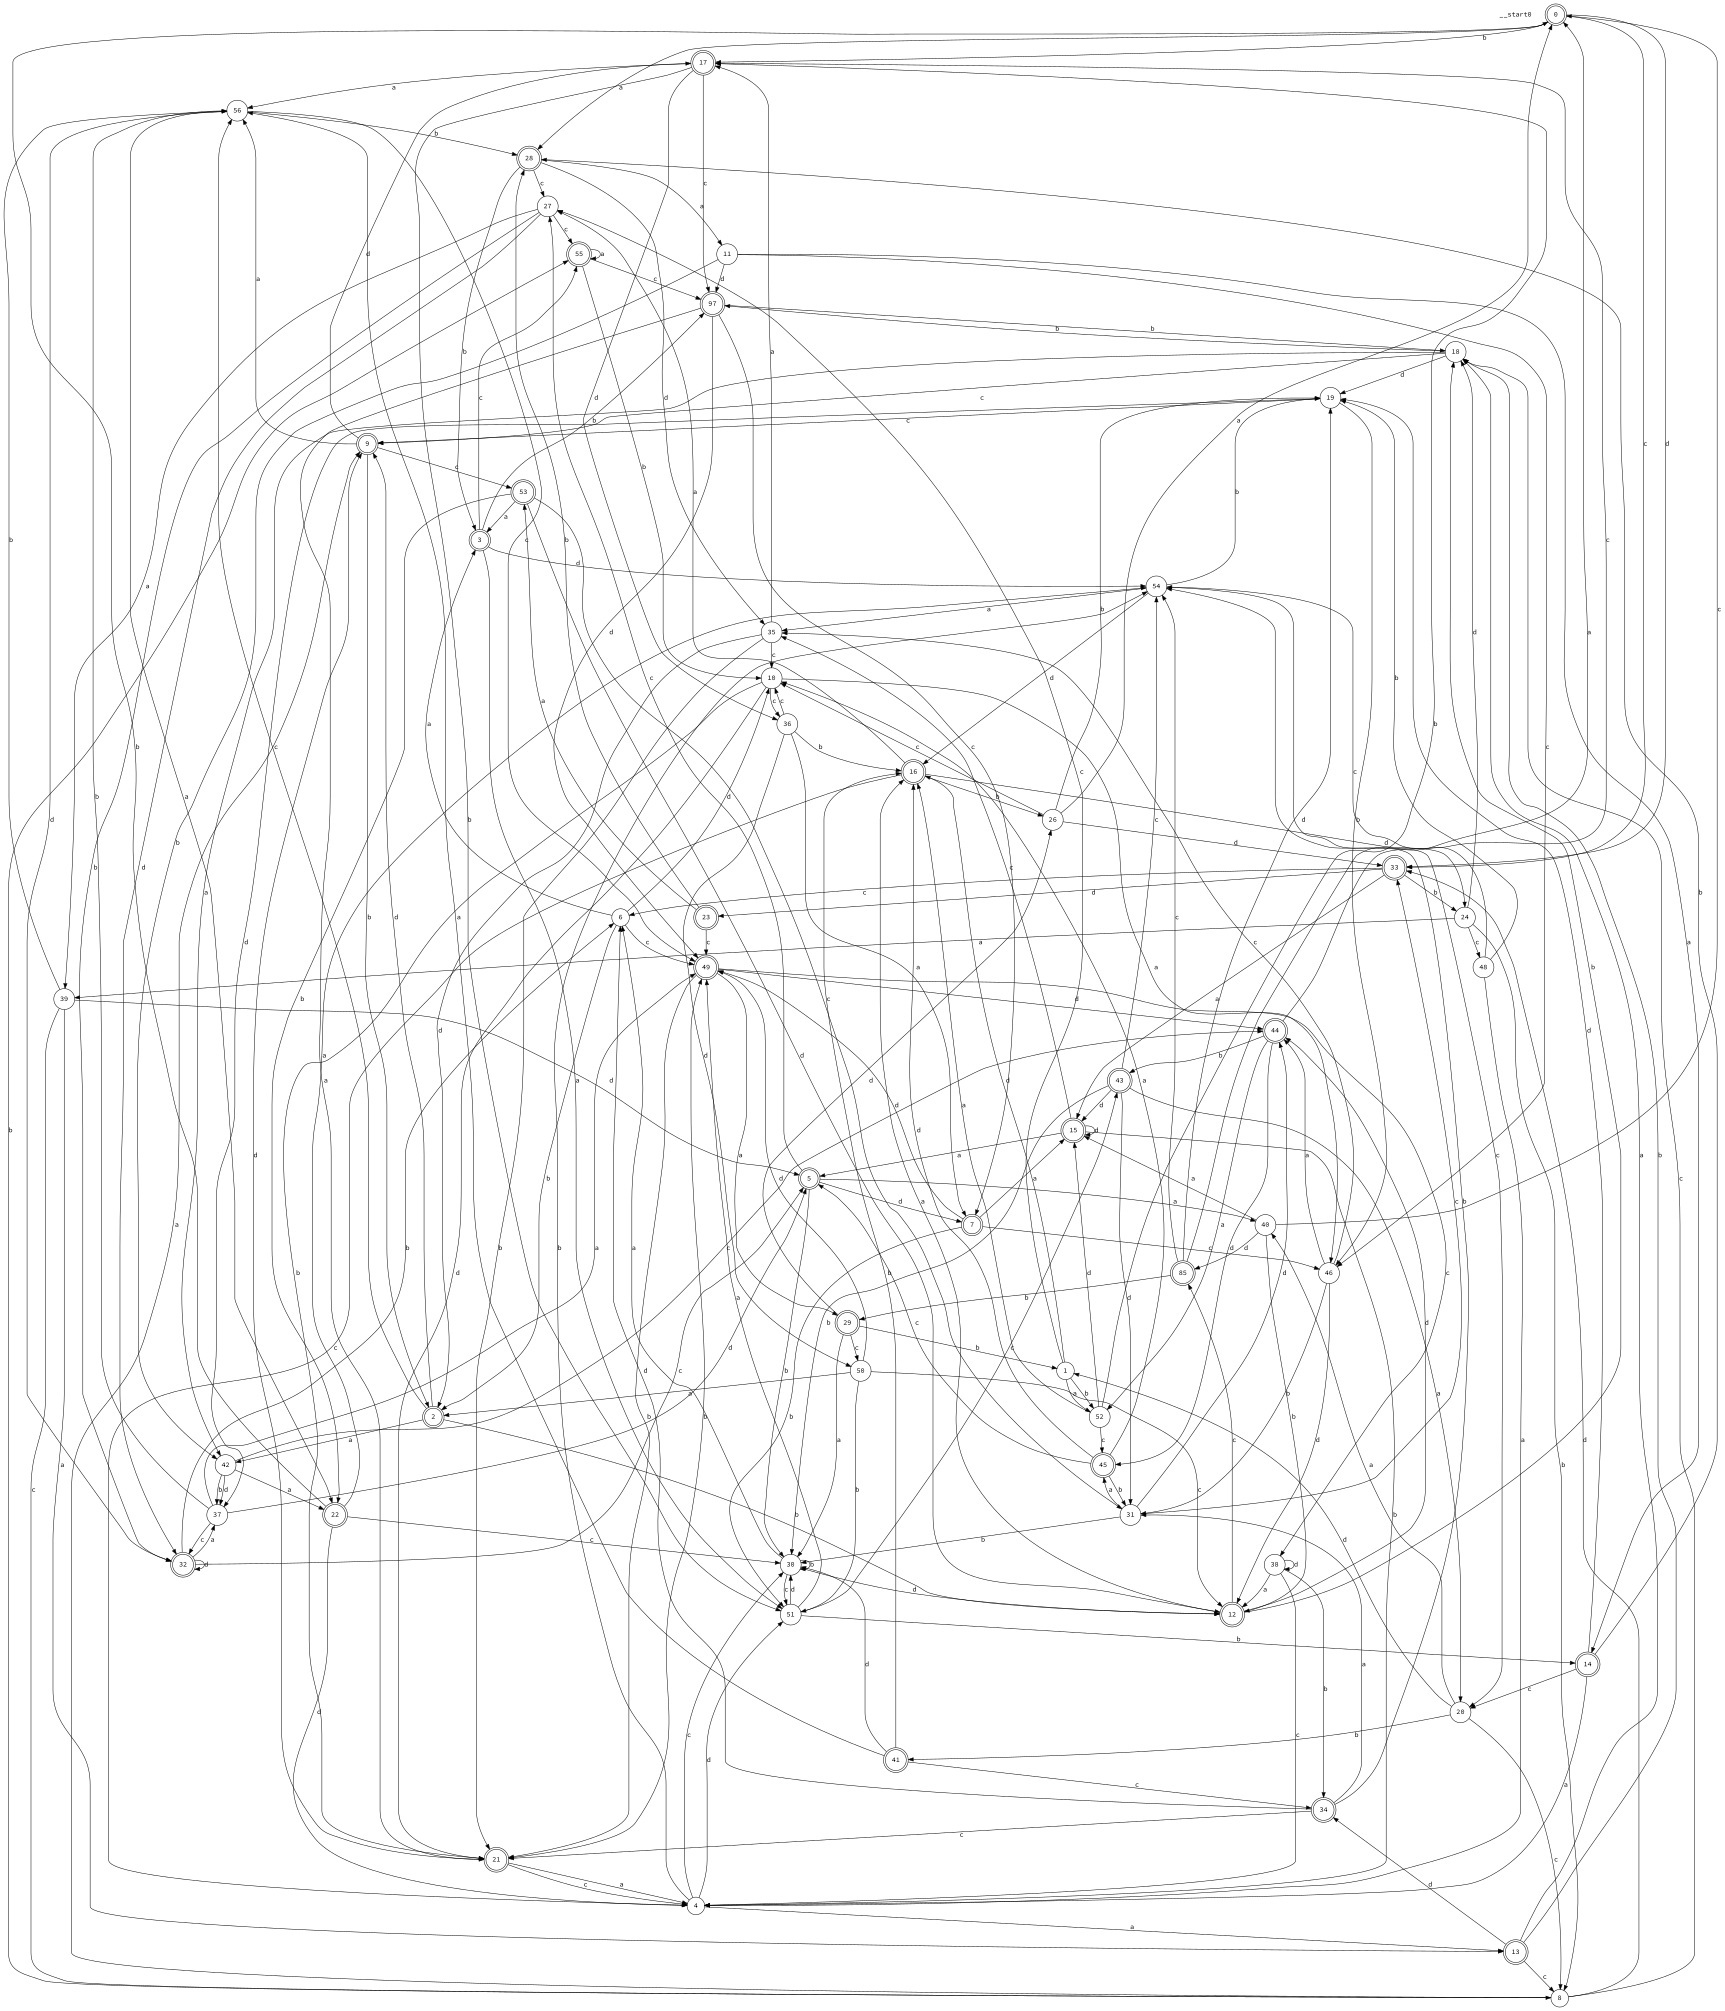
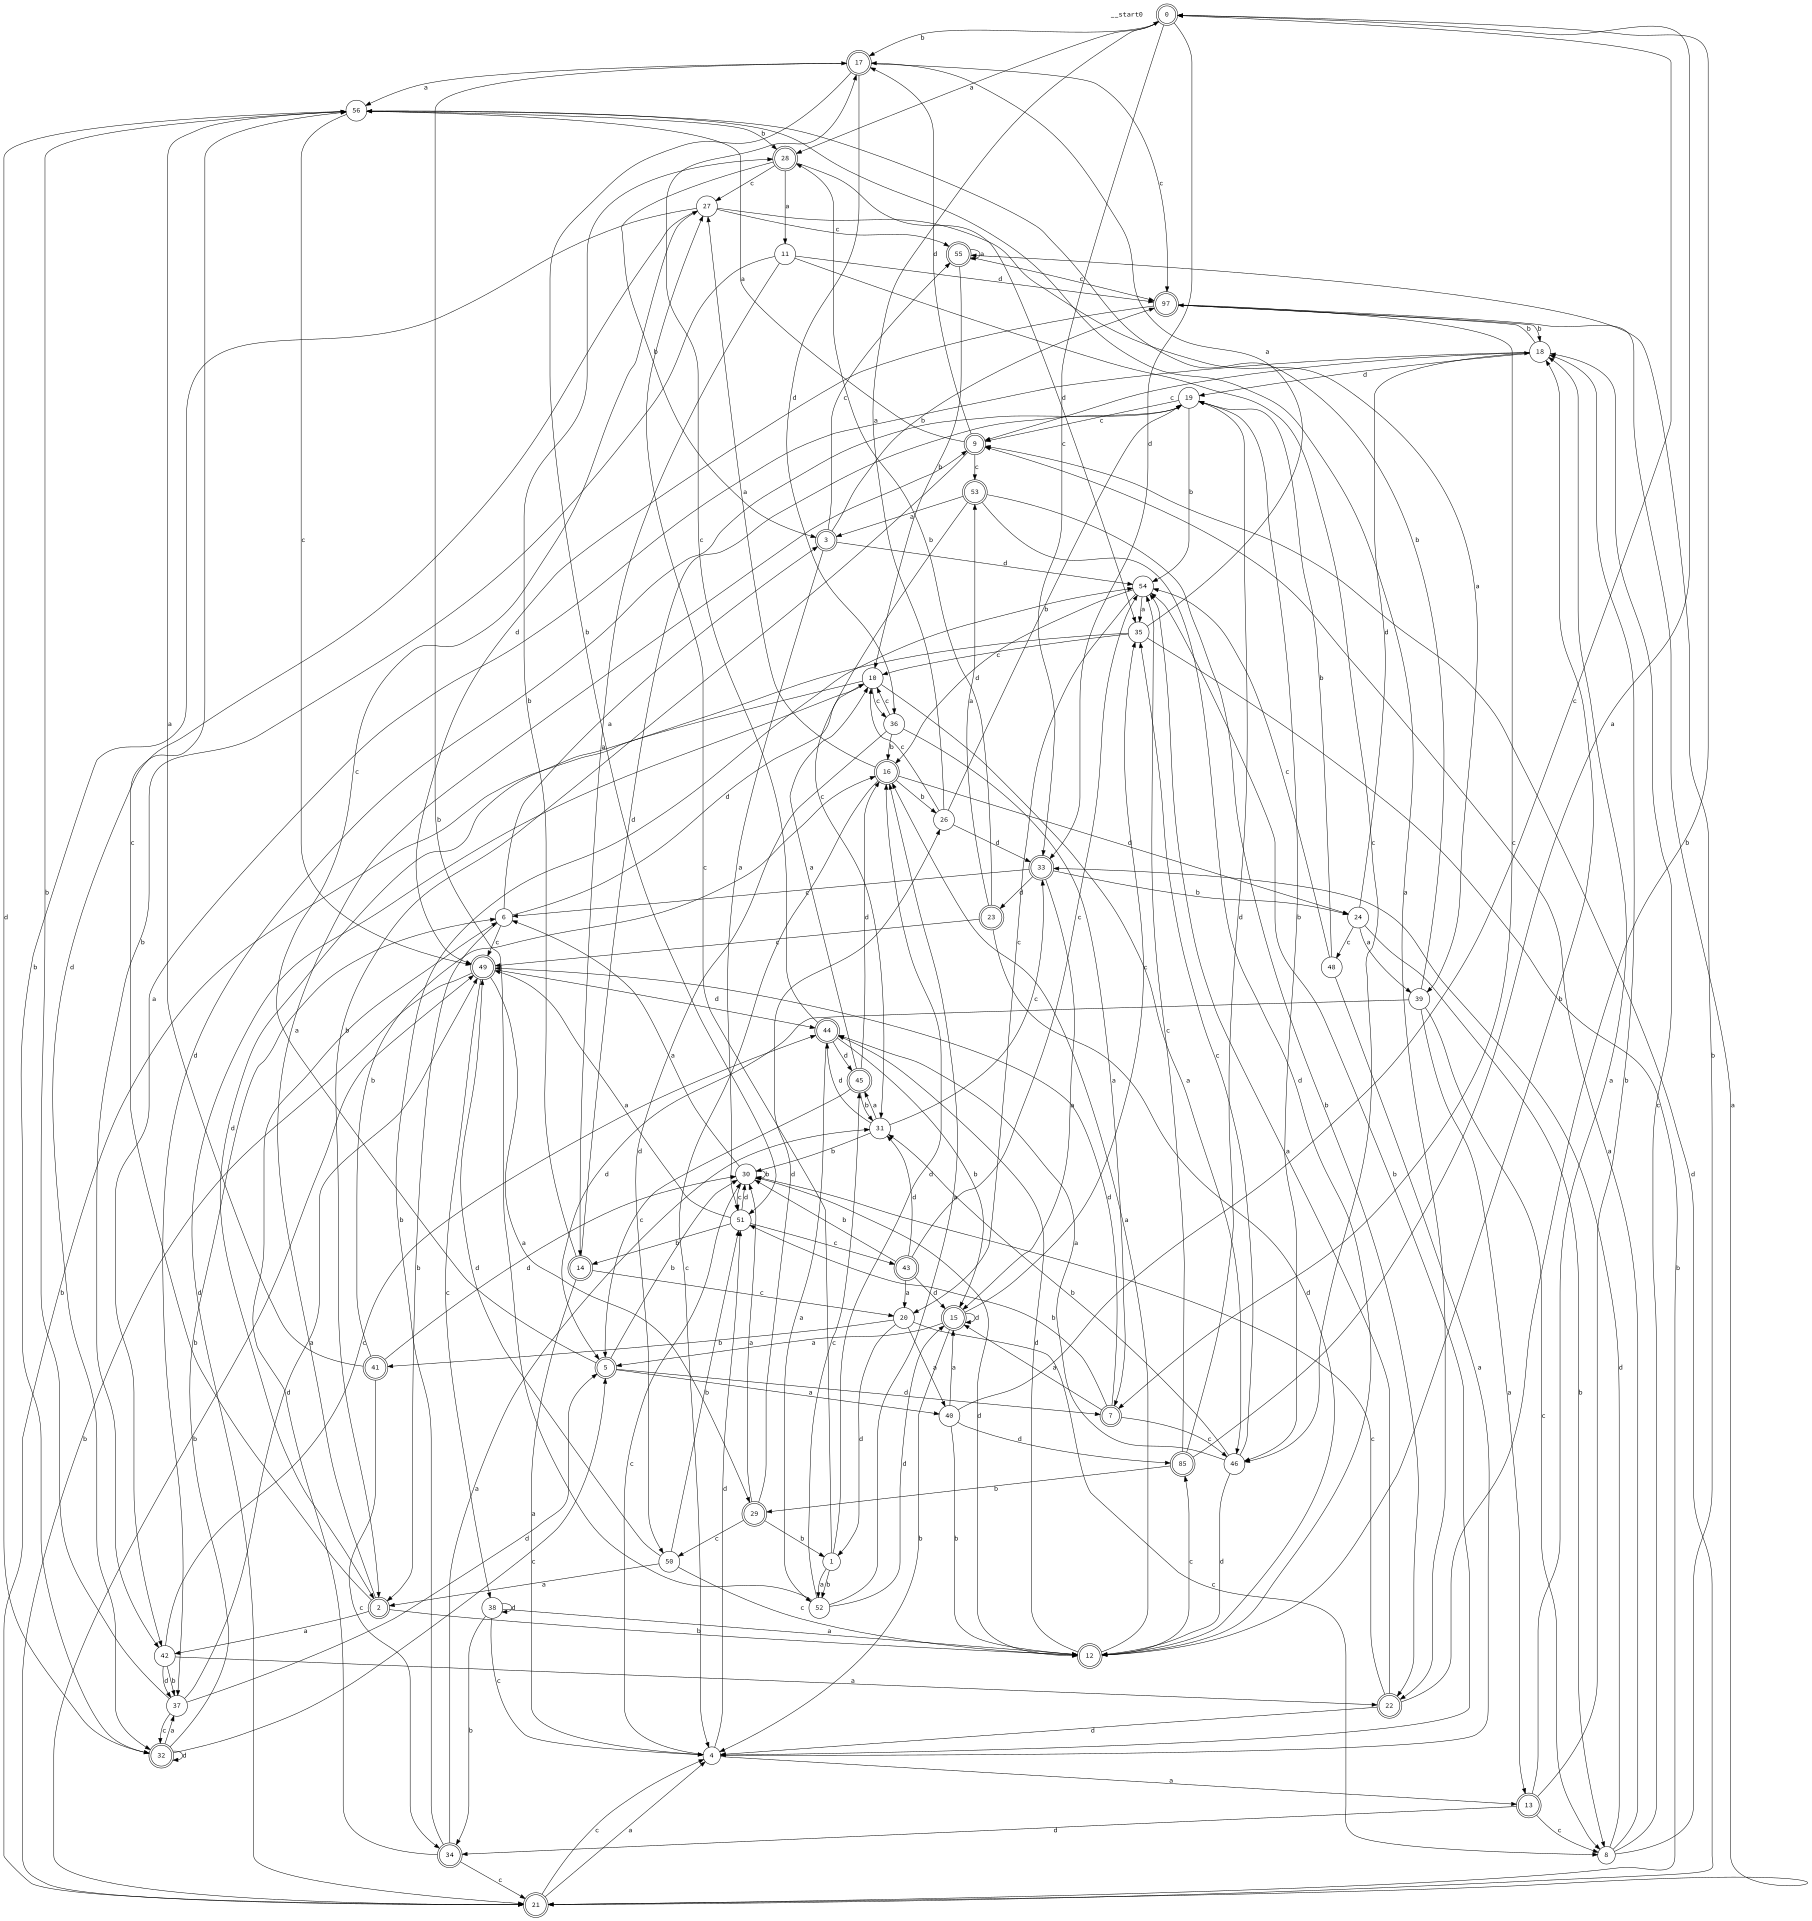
(1235, 486) -> (1189, 501)
(396, 918) -> (297, 1031)
(1200, 1058) -> (954, 1151)
none -> (1304, 1291)
